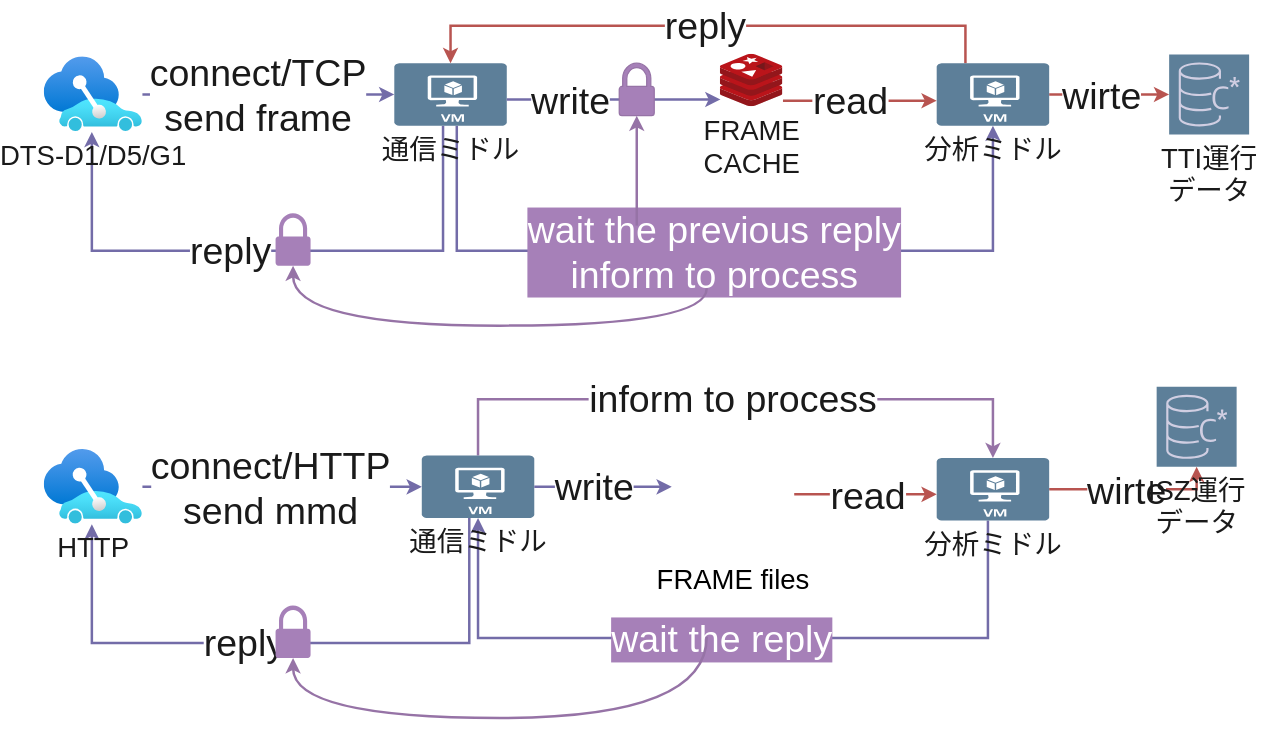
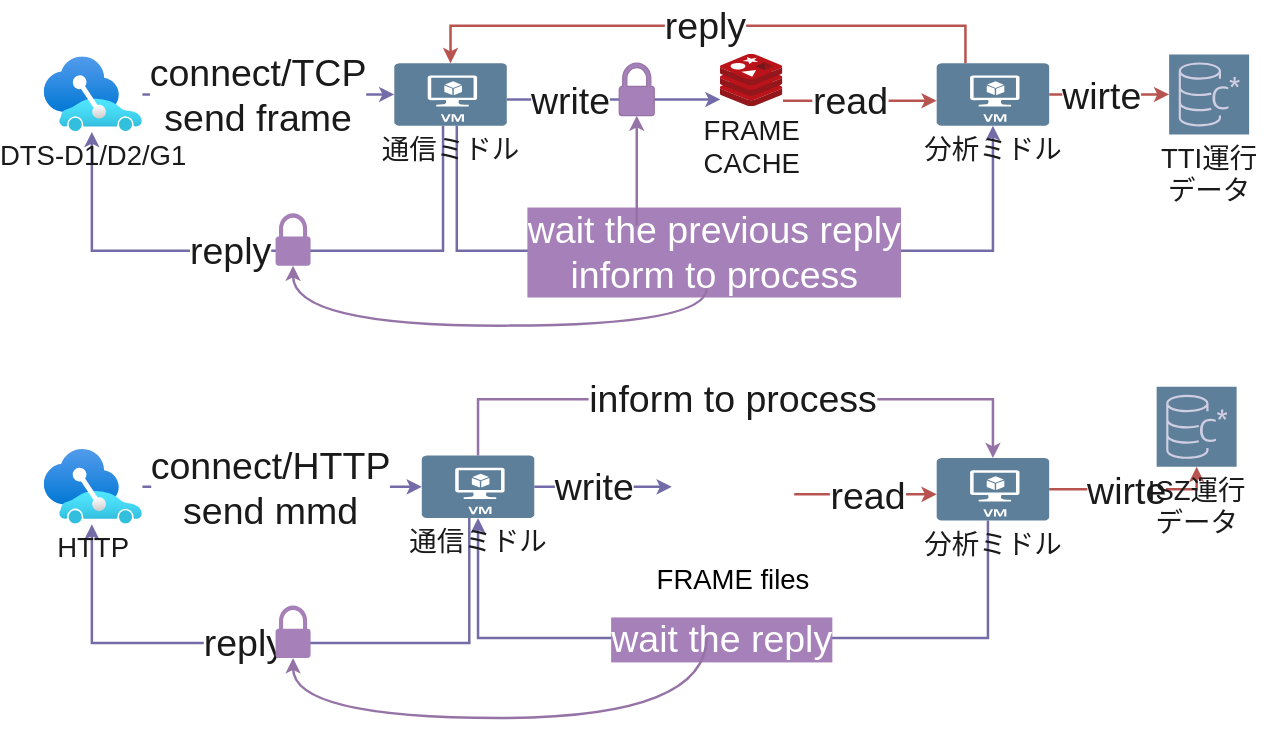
(94, 157) -> (94, 157)
